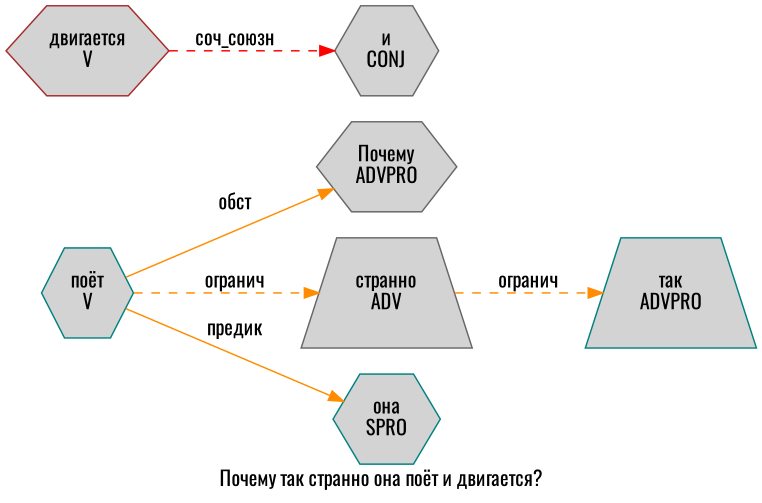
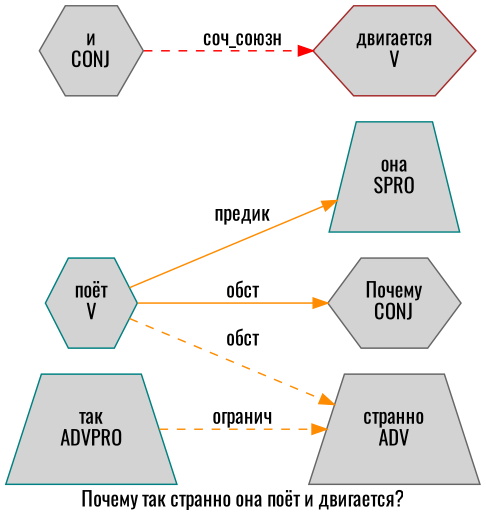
(244, 51) -> (221, 51)
(387, 167) -> (394, 303)
(235, 282) -> (243, 340)
(521, 293) -> (235, 429)
(387, 419) -> (394, 177)
